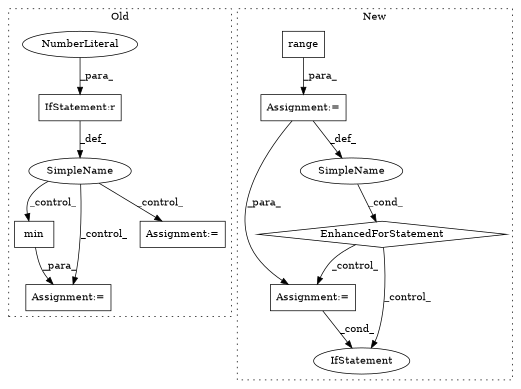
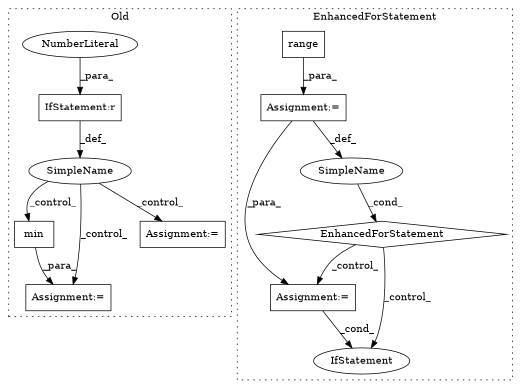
(375, 17) -> (375, 17)
